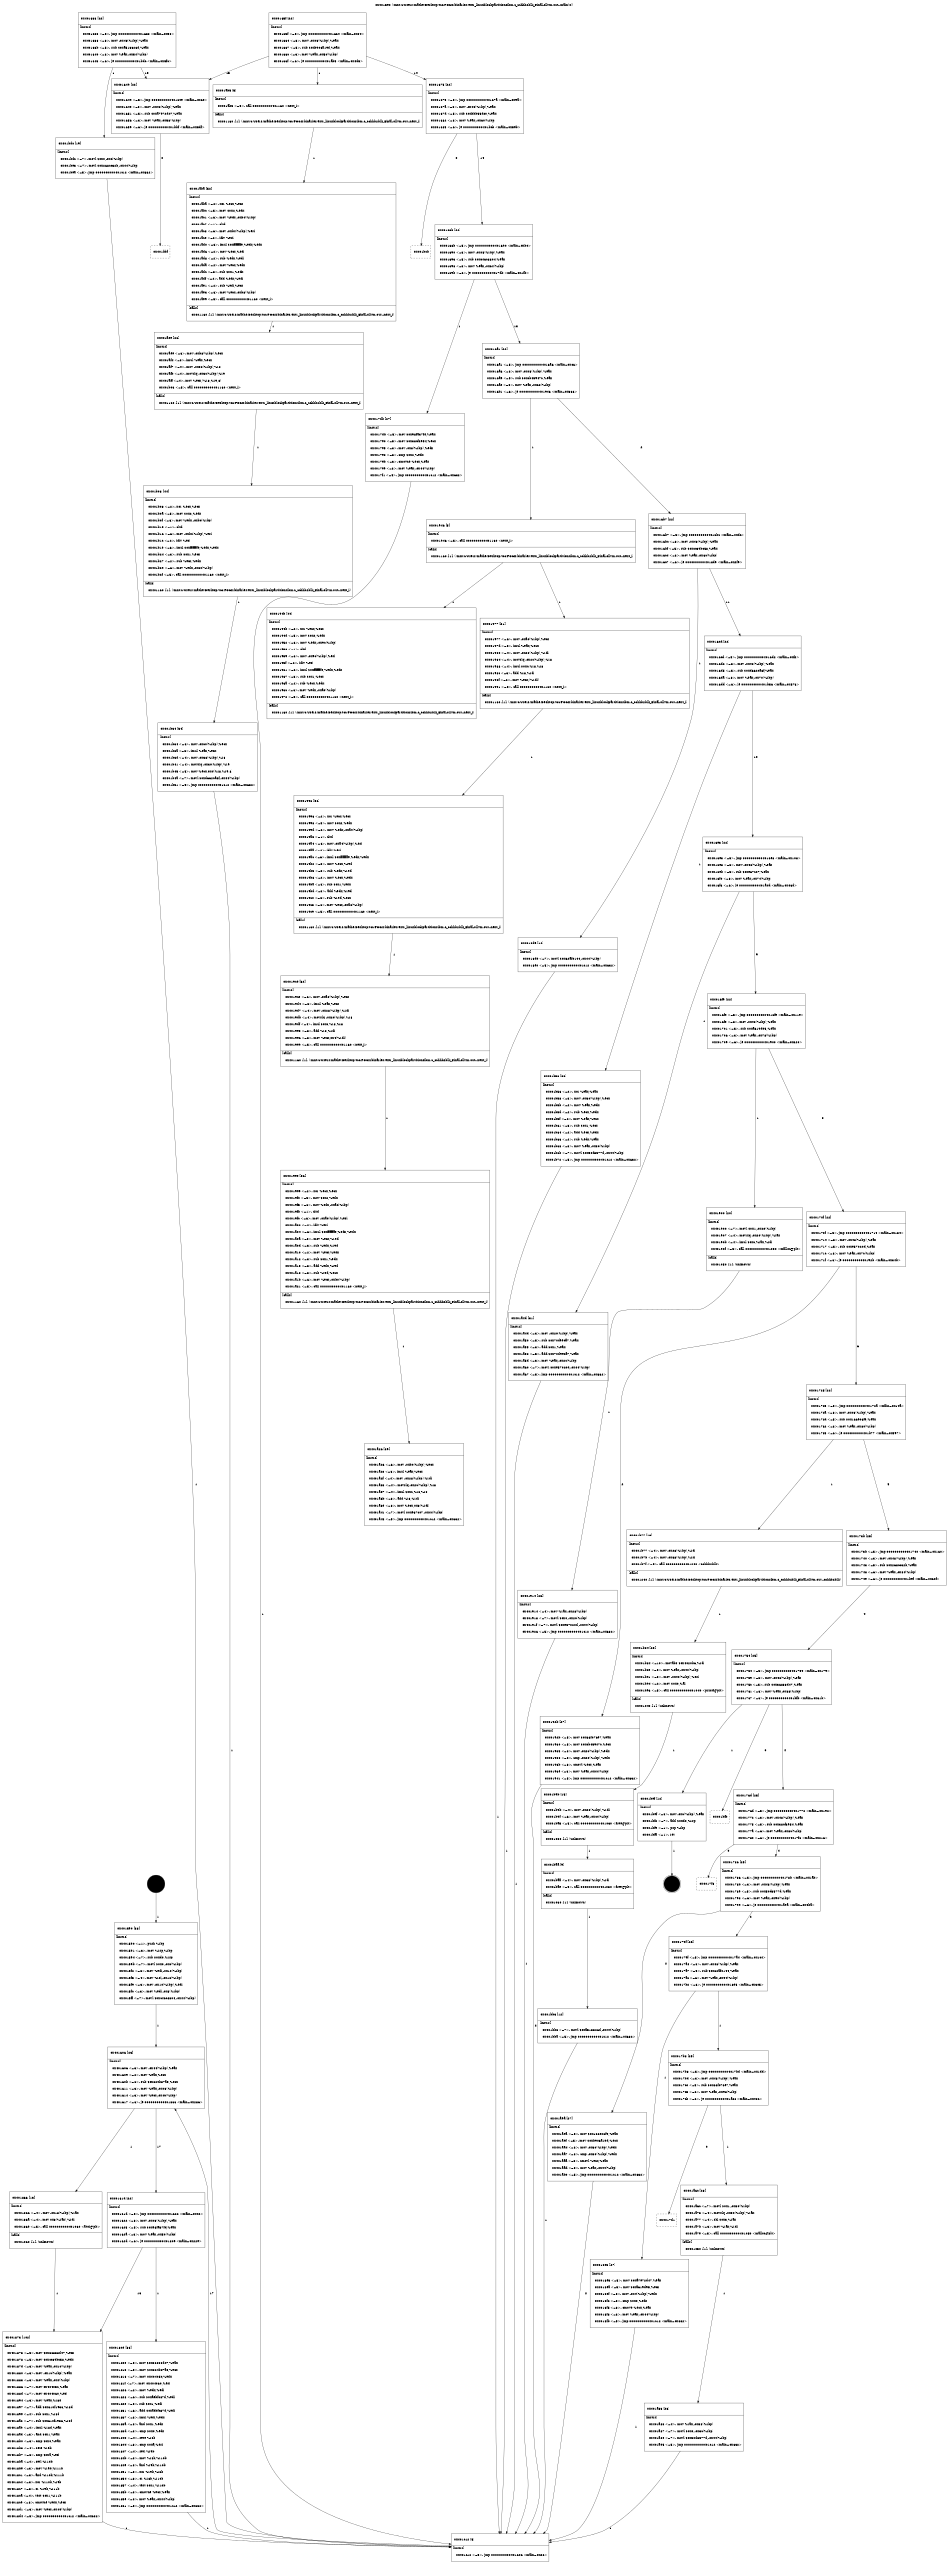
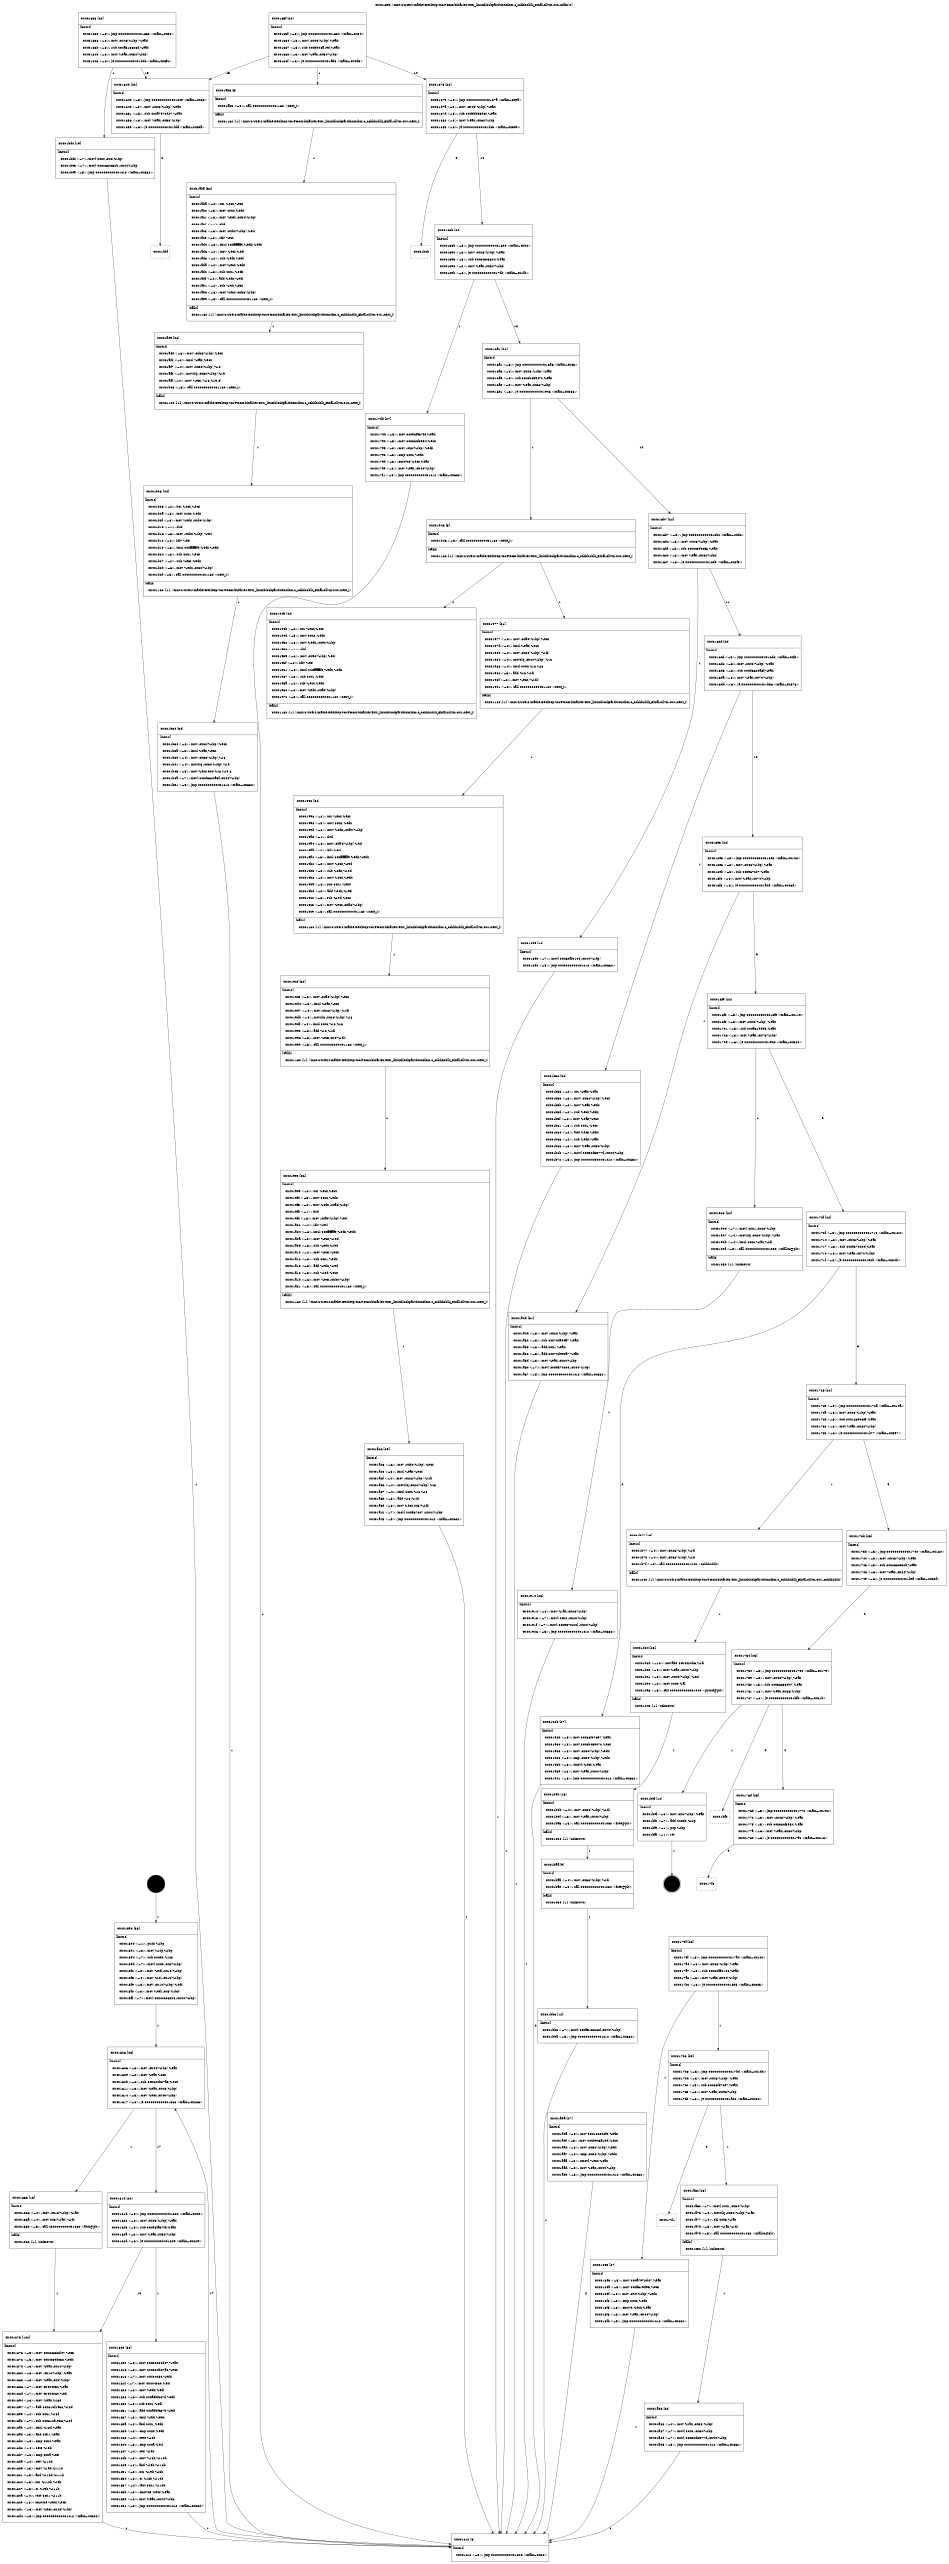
(641, 447) -> (641, 447)
(770, 1884) -> none
none -> (465, 2028)
